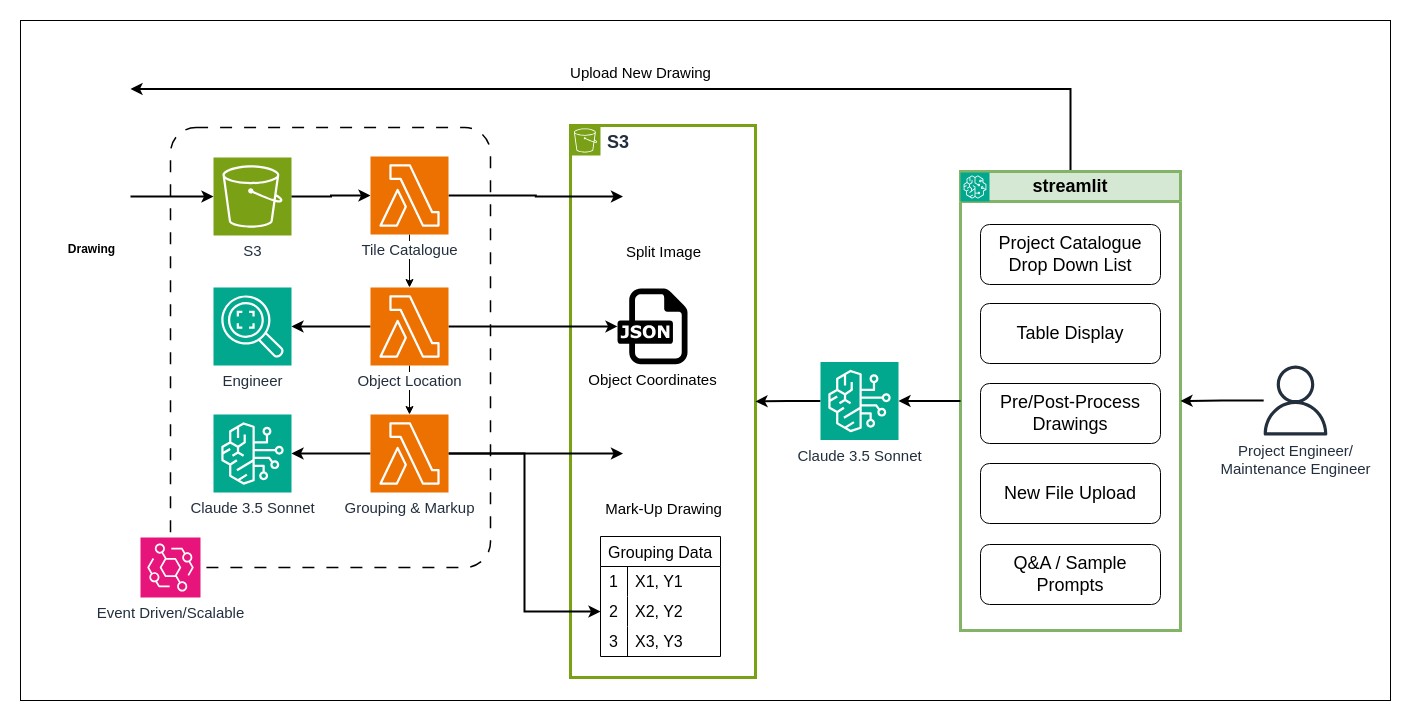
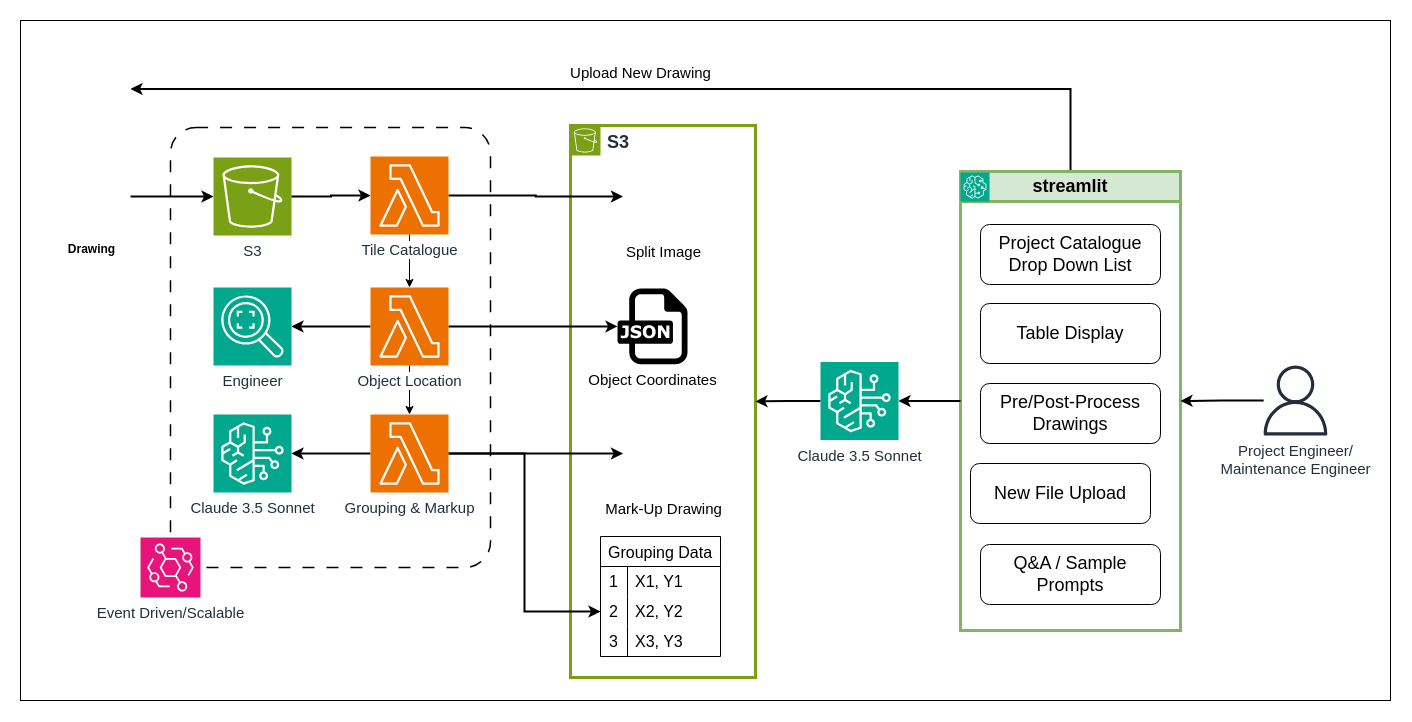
(1071, 494) -> (1061, 494)
